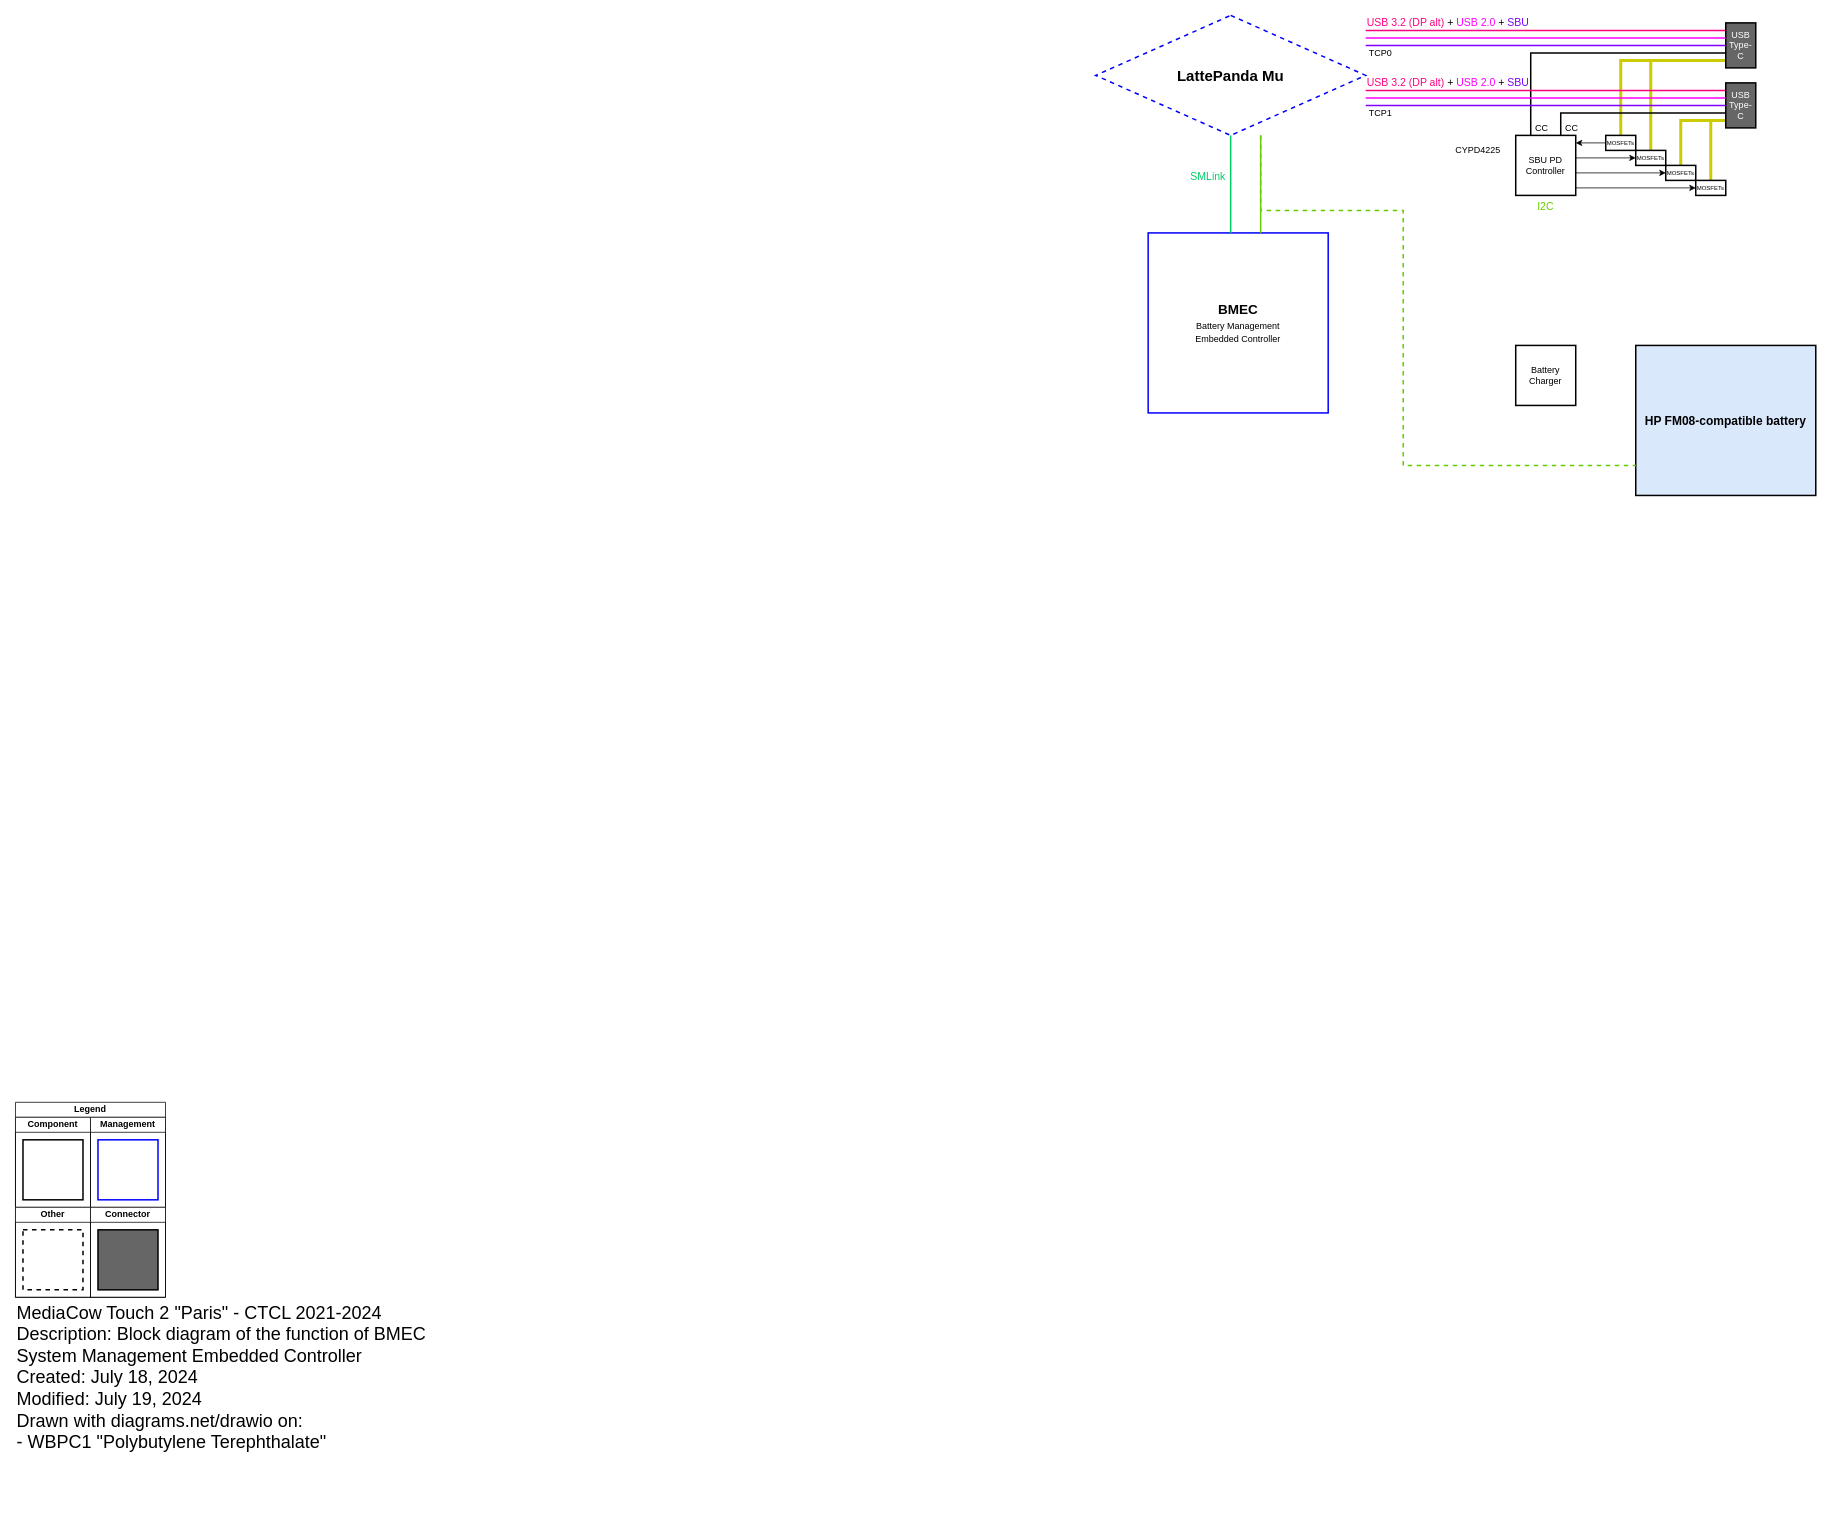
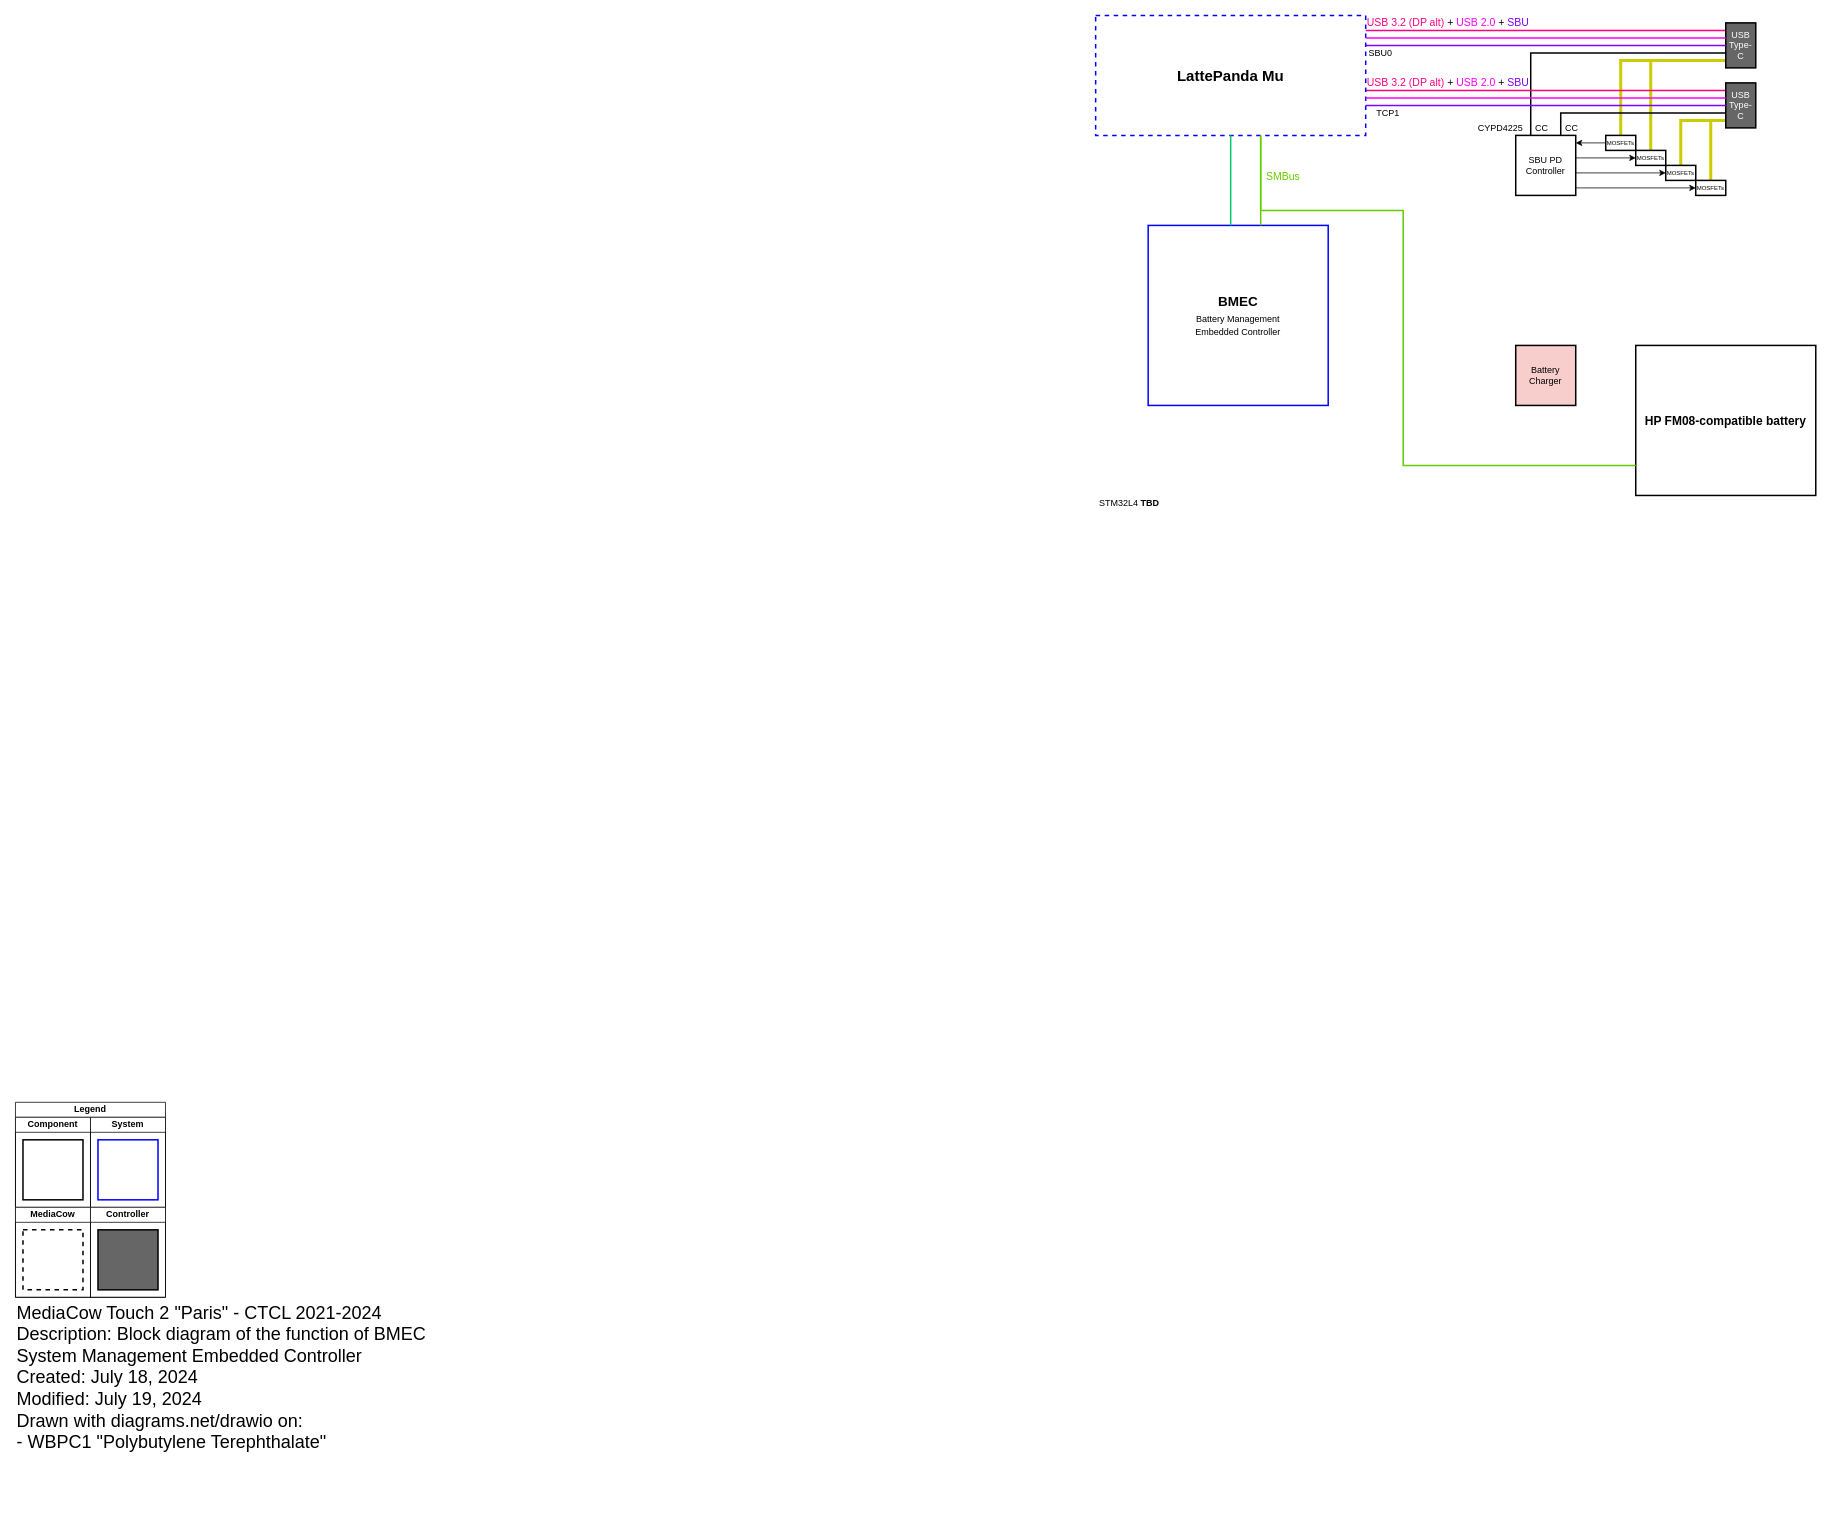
(1380, 53) -> (1380, 53)
(1230, 75) -> (1230, 75)
(1380, 113) -> (1388, 113)
(1478, 150) -> (1500, 128)
(1208, 177) -> none
none -> (1283, 177)
(1545, 207) -> none
(1238, 323) -> (1238, 315)
(1545, 375) -> (1545, 375)
(1403, 383) -> (1403, 383)
(1725, 420) -> (1725, 420)
none -> (1129, 503)
(128, 1125) -> (128, 1125)
(53, 1215) -> (53, 1215)
(128, 1215) -> (128, 1215)
